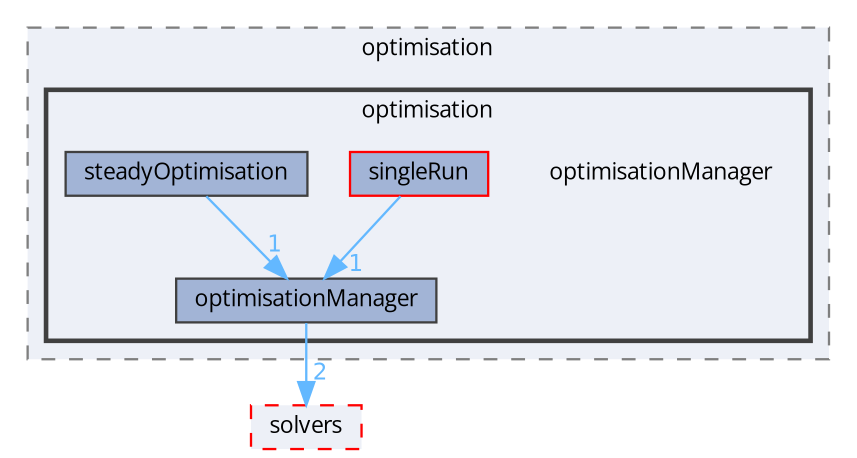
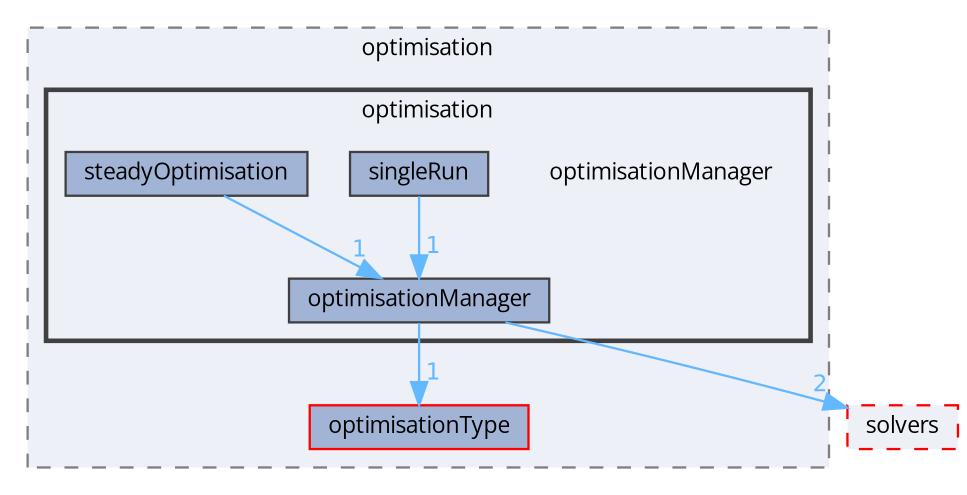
(419, 174) -> (419, 174)
none -> (419, 427)
